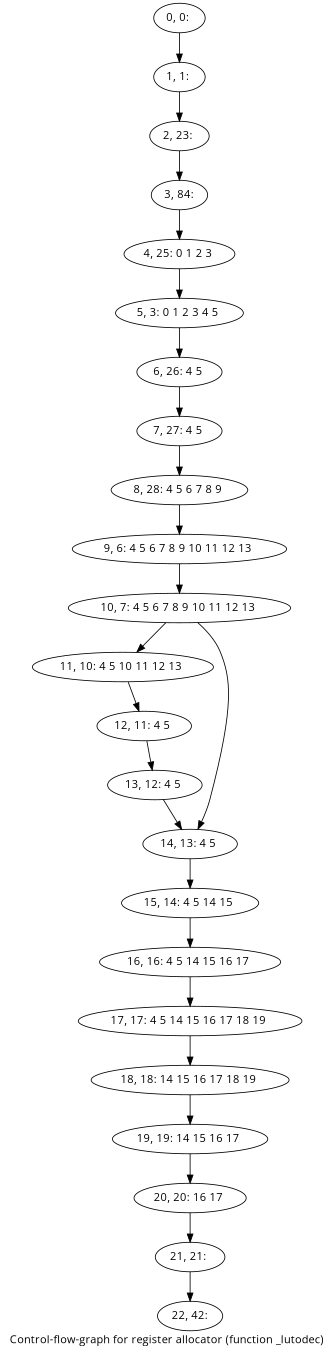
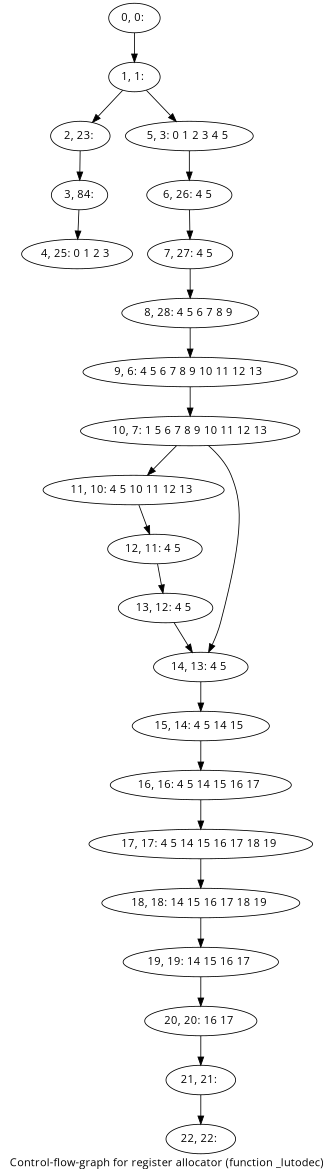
(179, 280) -> (158, 103)
(179, 608) -> (190, 431)
(190, 1316) -> (201, 1139)
